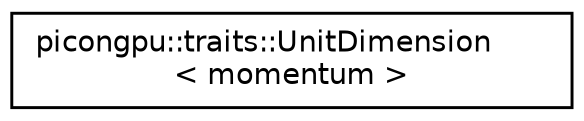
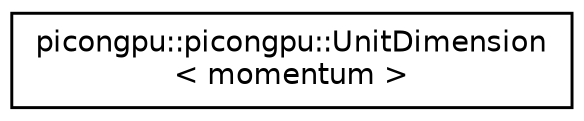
(292, 60) -> (292, 60)
